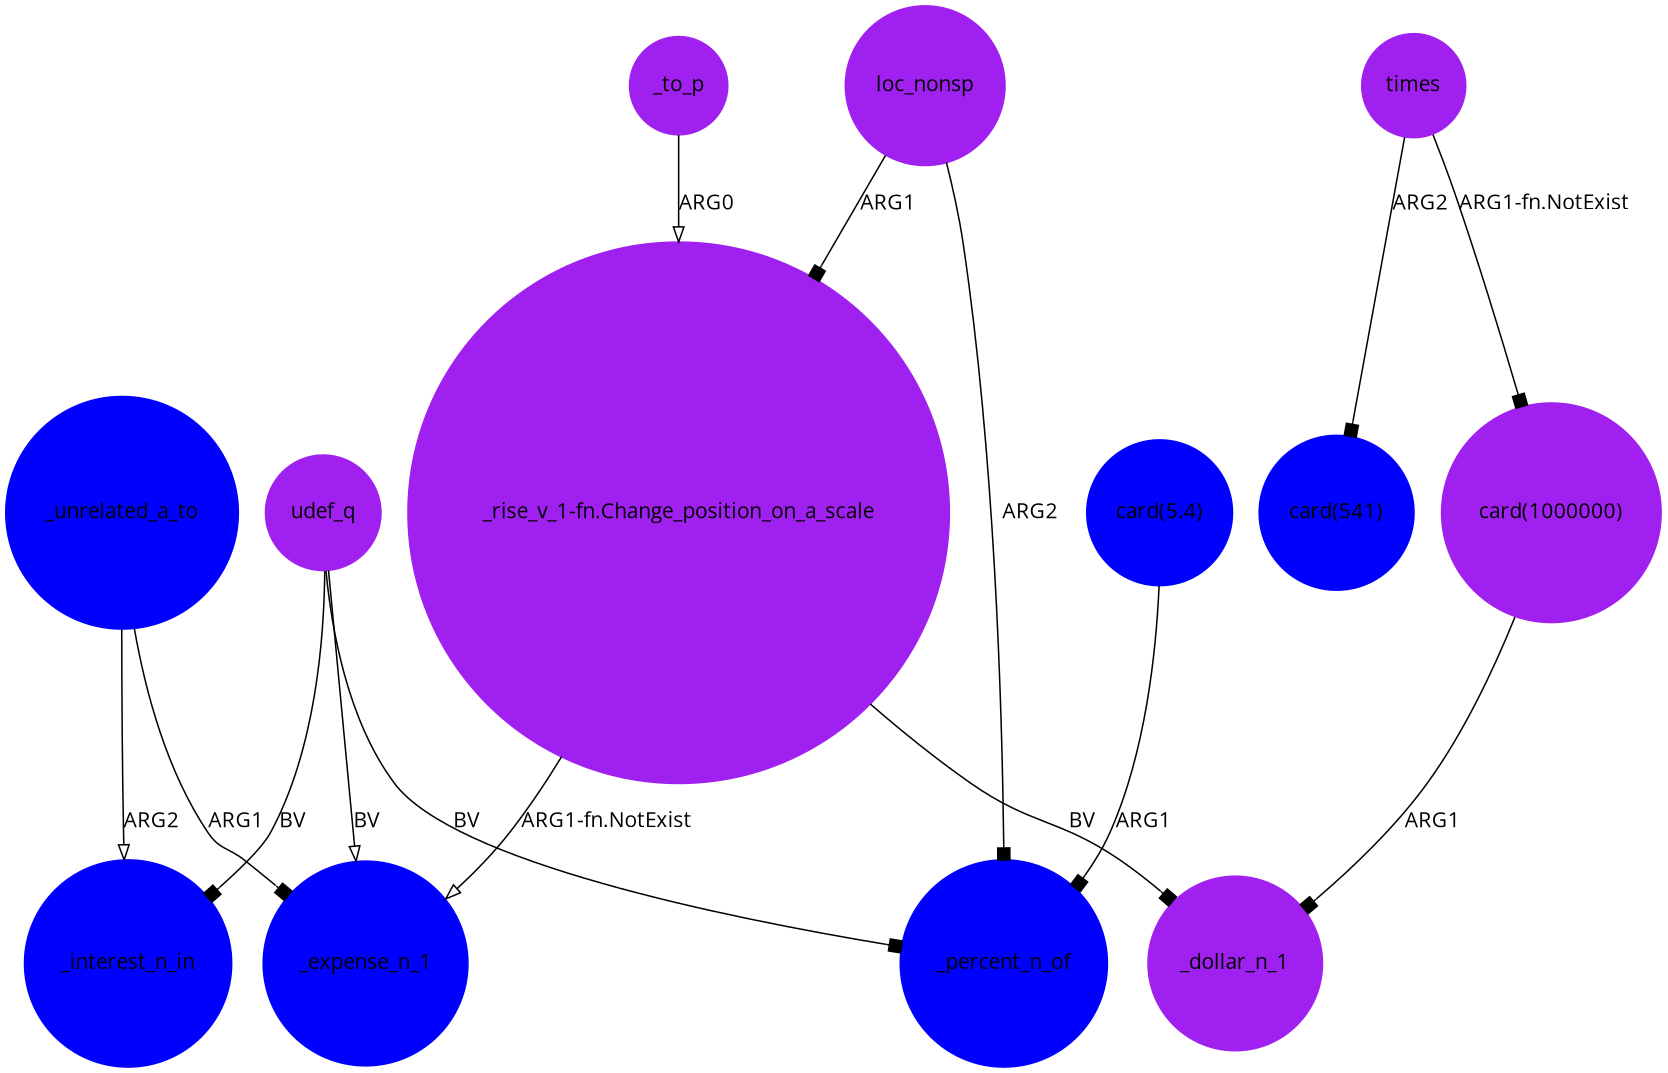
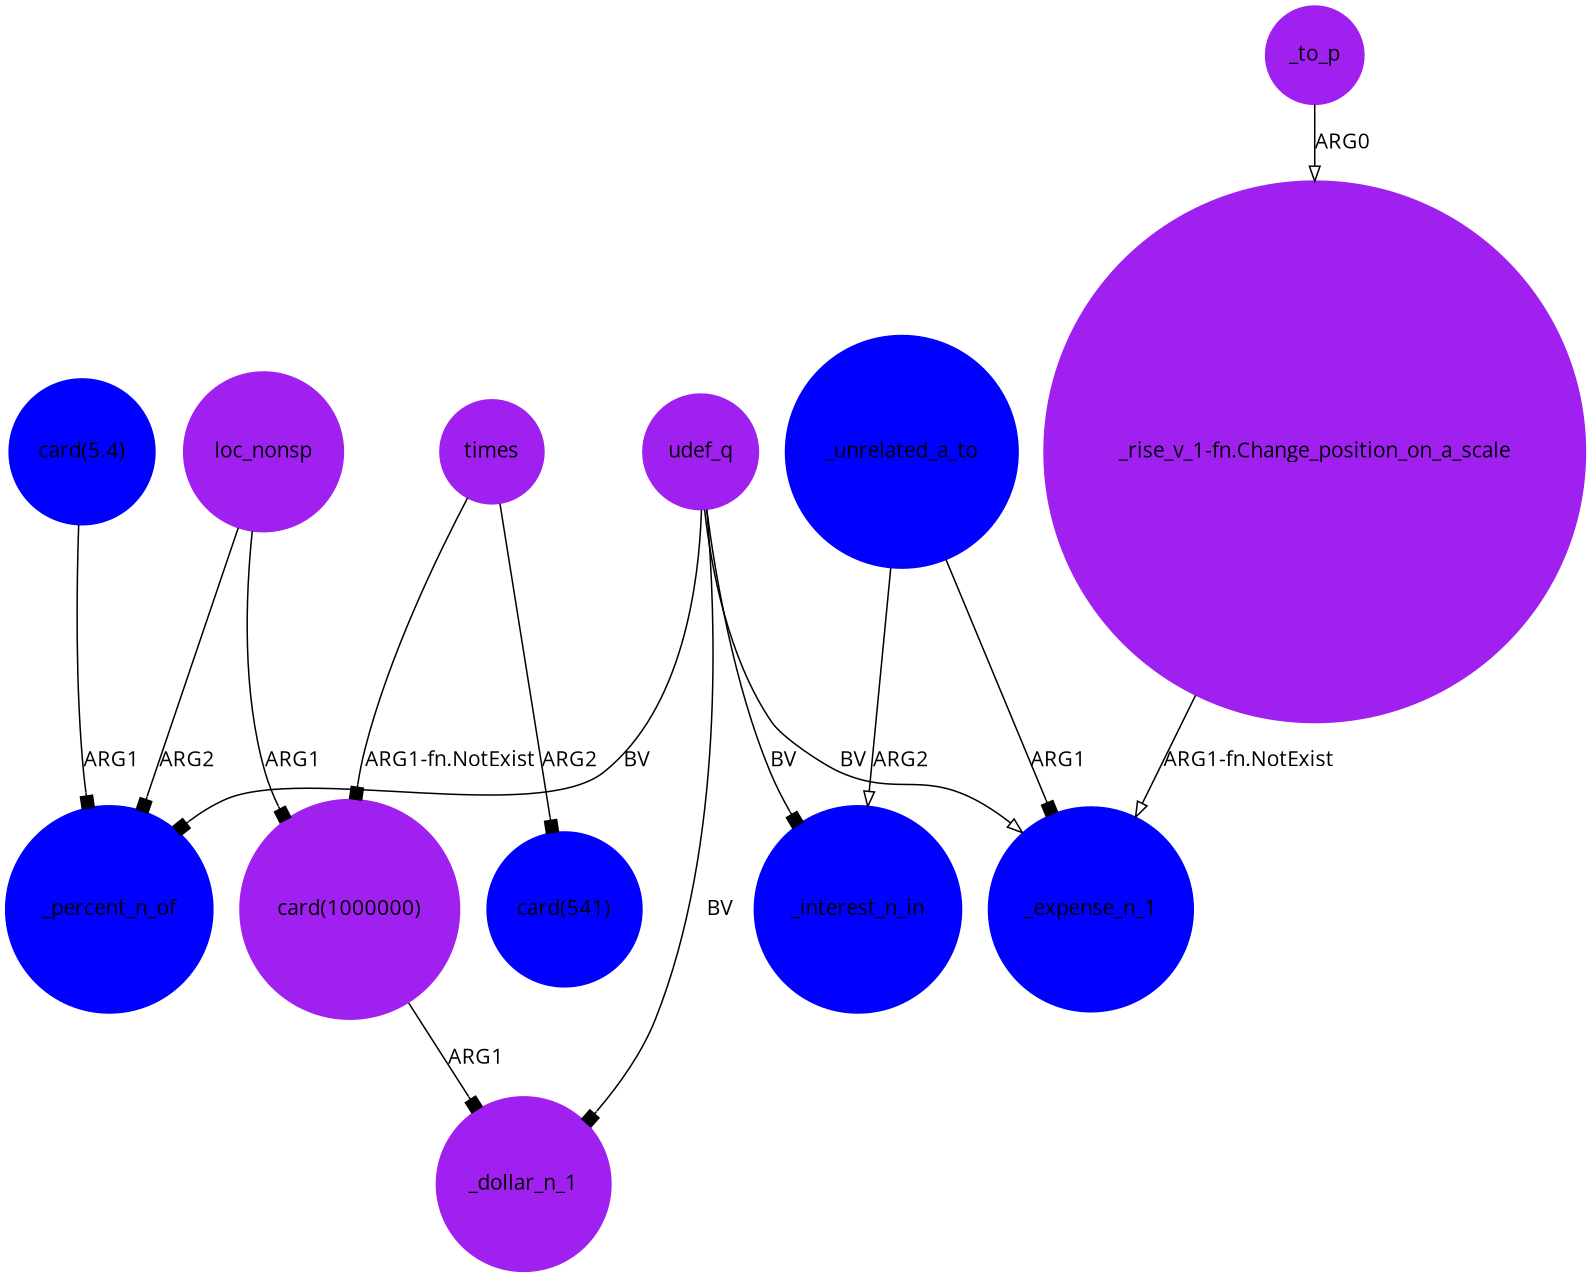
(854, 210) -> (249, 670)
(1018, 810) -> (703, 822)
